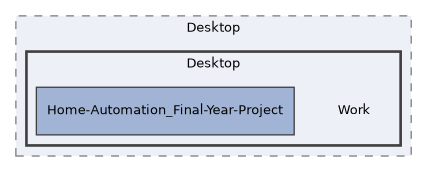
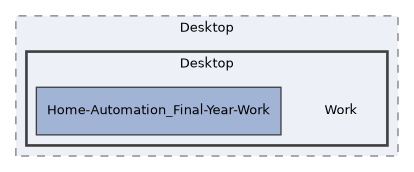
(165, 111) -> (159, 111)
